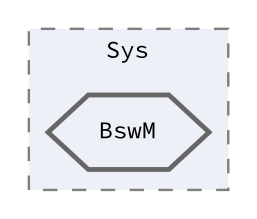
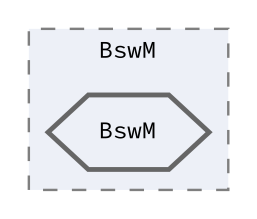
(129, 52) -> (129, 52)
